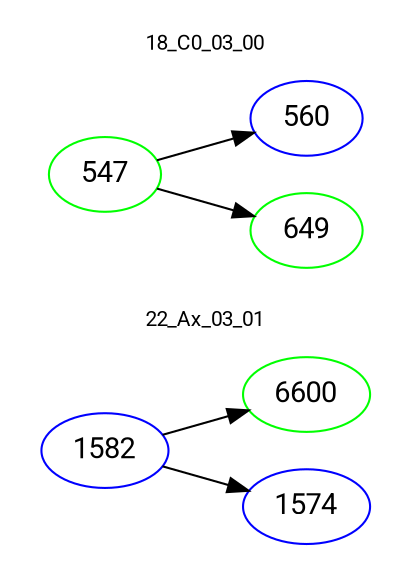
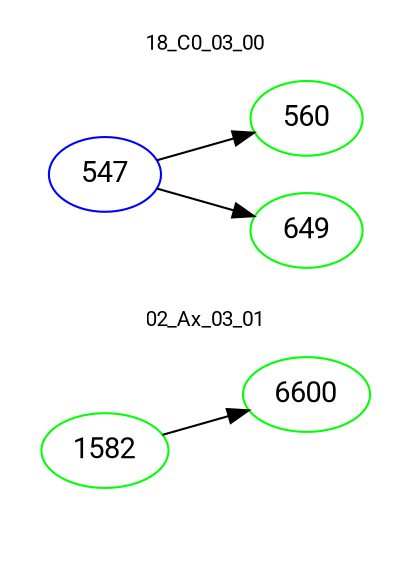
(307, 118) -> (307, 118)
(105, 174) -> (105, 174)
(206, 321) -> (206, 321)
(105, 451) -> (105, 451)
(307, 507) -> none
